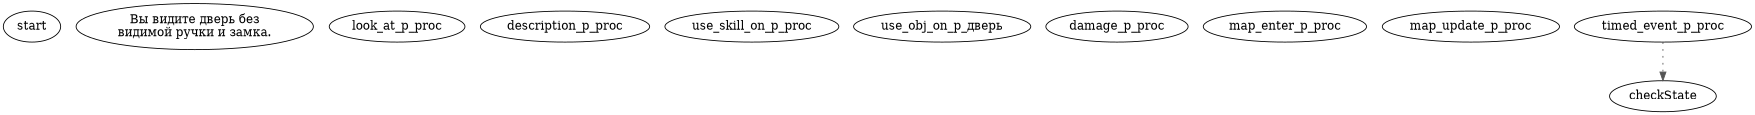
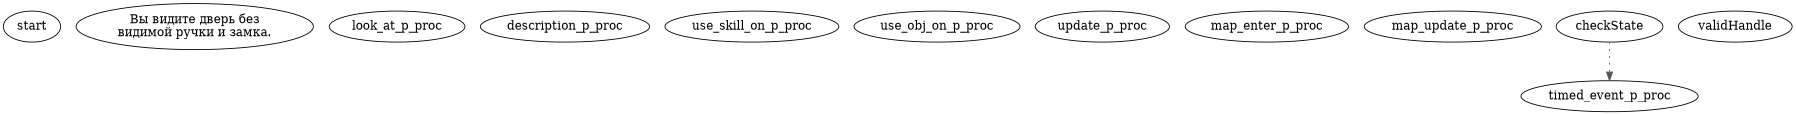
(942, 27) -> (937, 27)
(1117, 27) -> (1102, 27)
none -> (1735, 27)
(1663, 57) -> (1610, 57)
